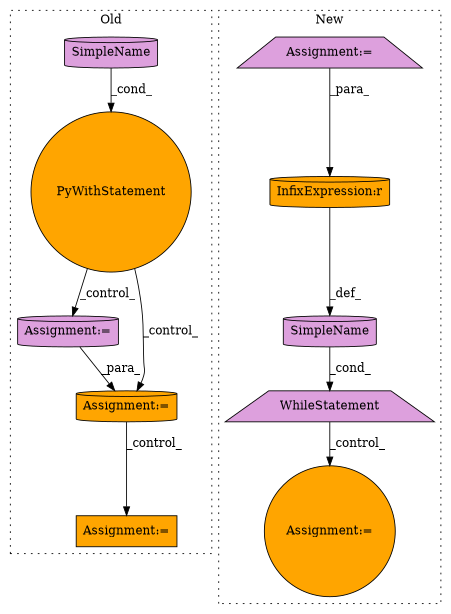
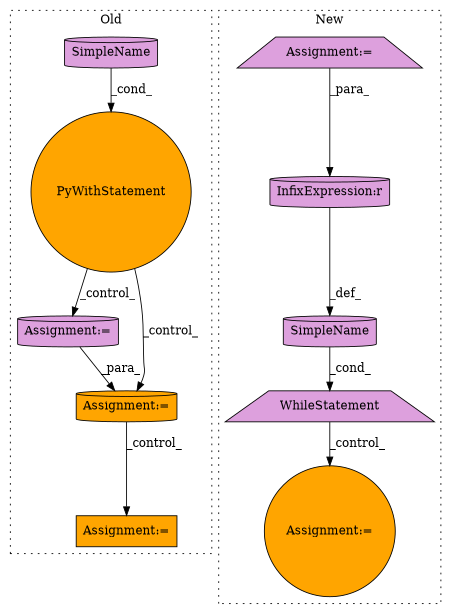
(330, 192) -> (330, 192)
